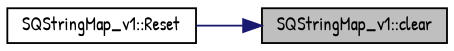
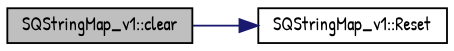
(220, 26) -> (216, 26)
